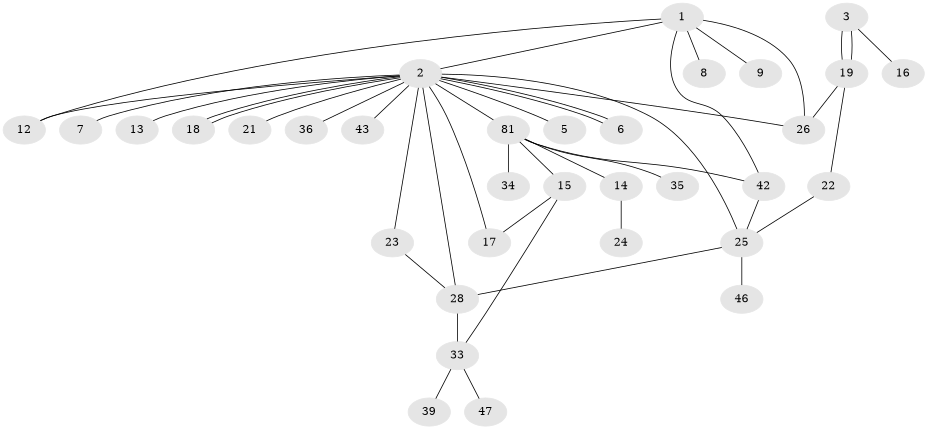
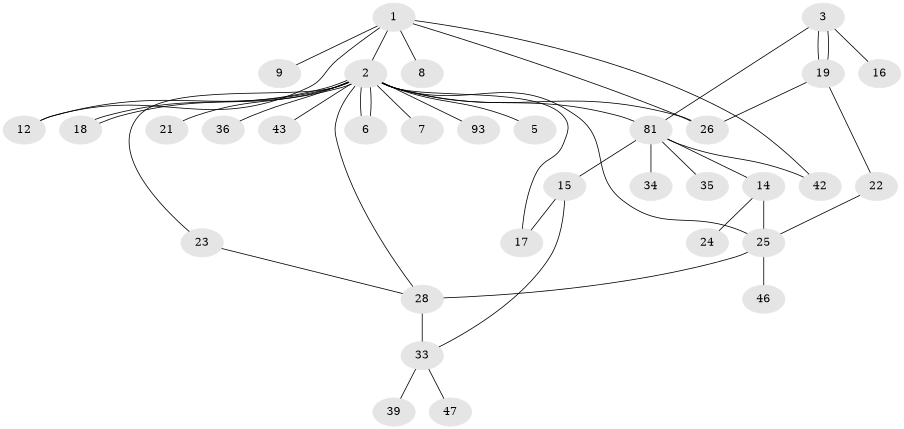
none -> (737, 74)
(137, 130) -> (479, 130)
(753, 215) -> (764, 215)
